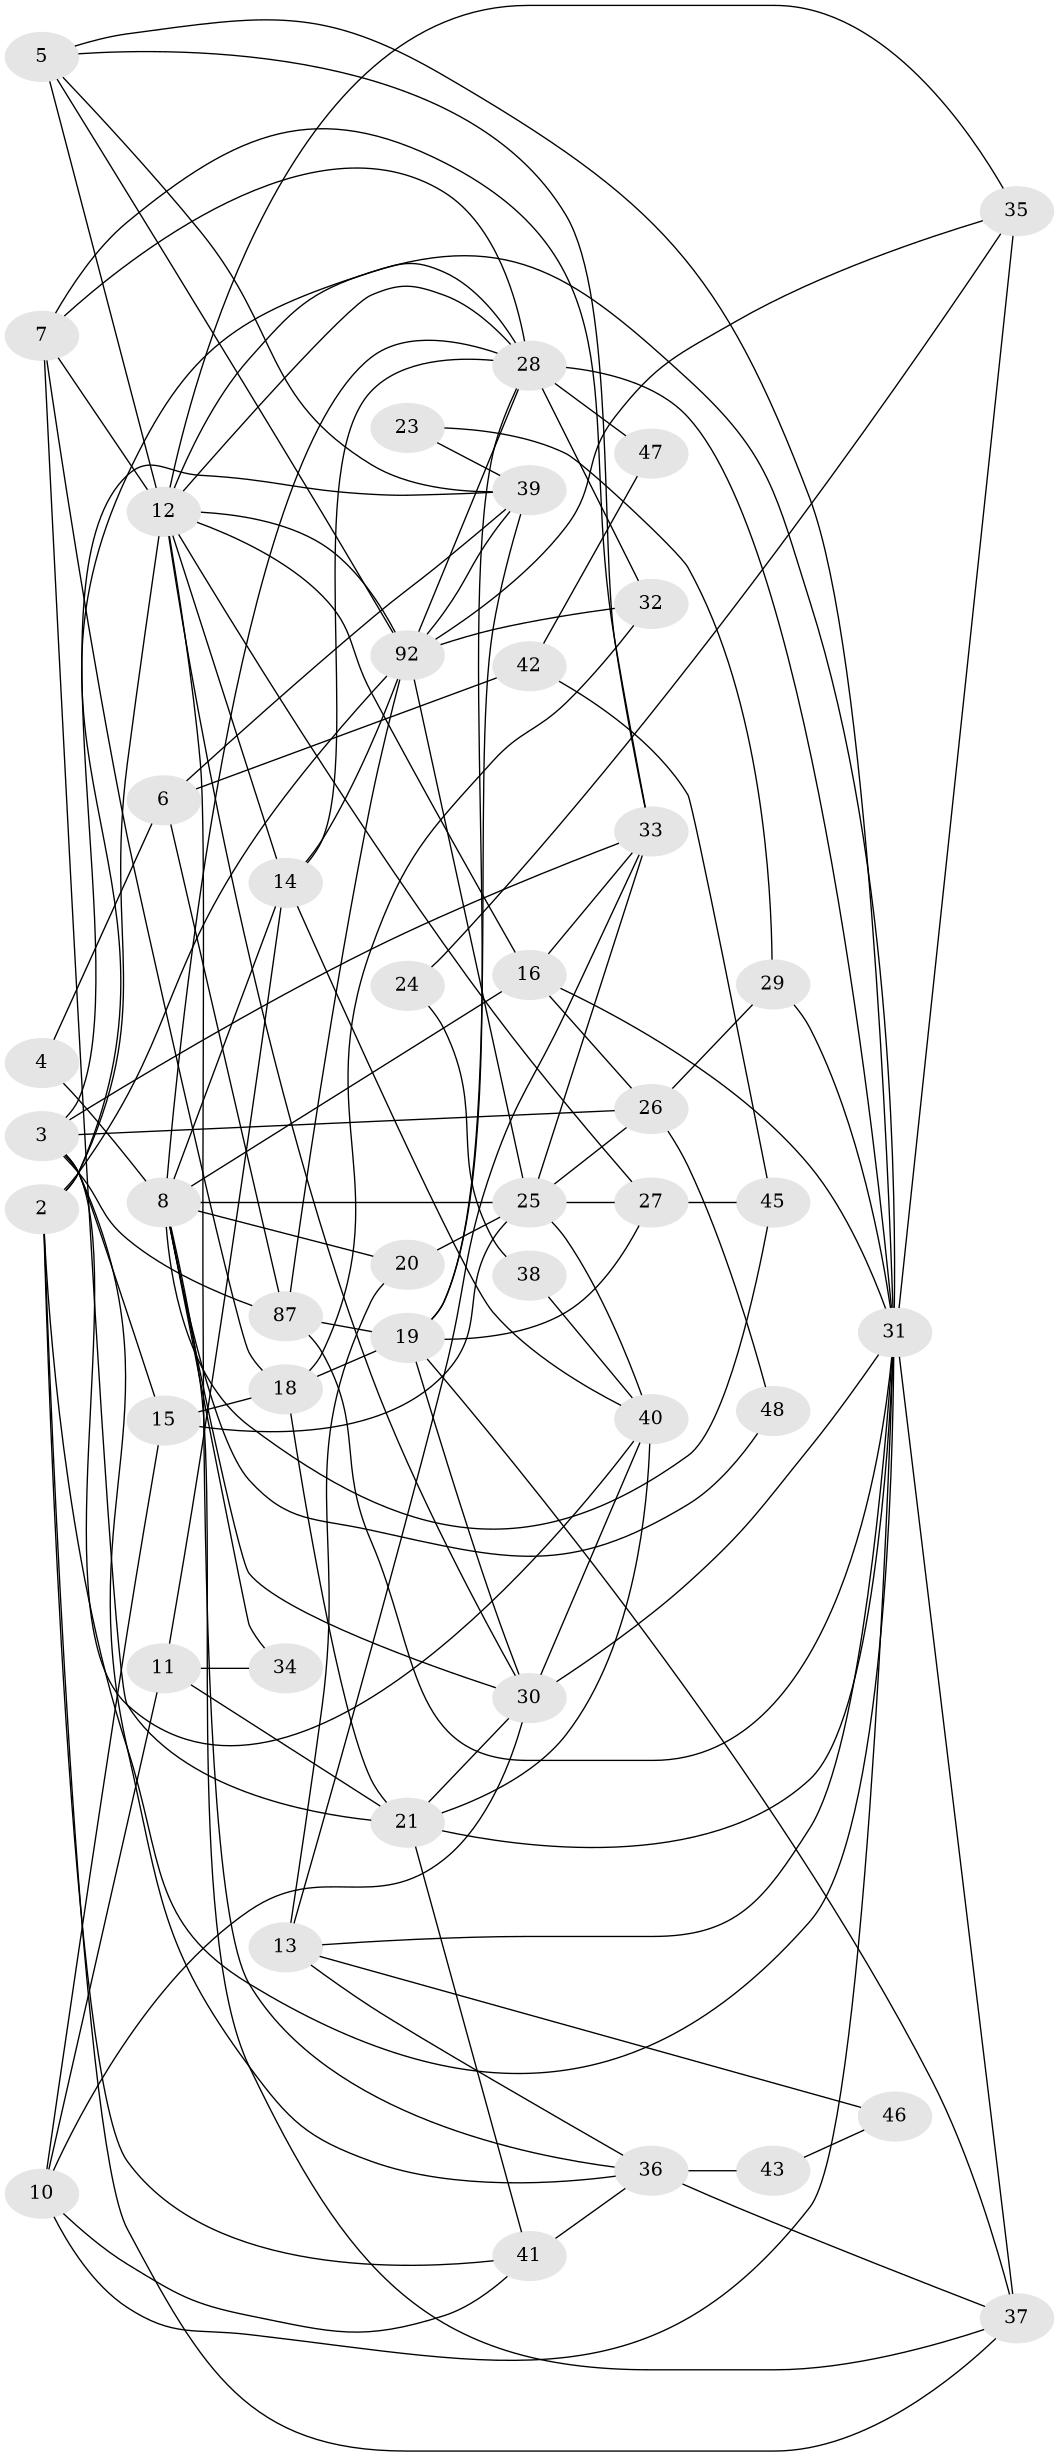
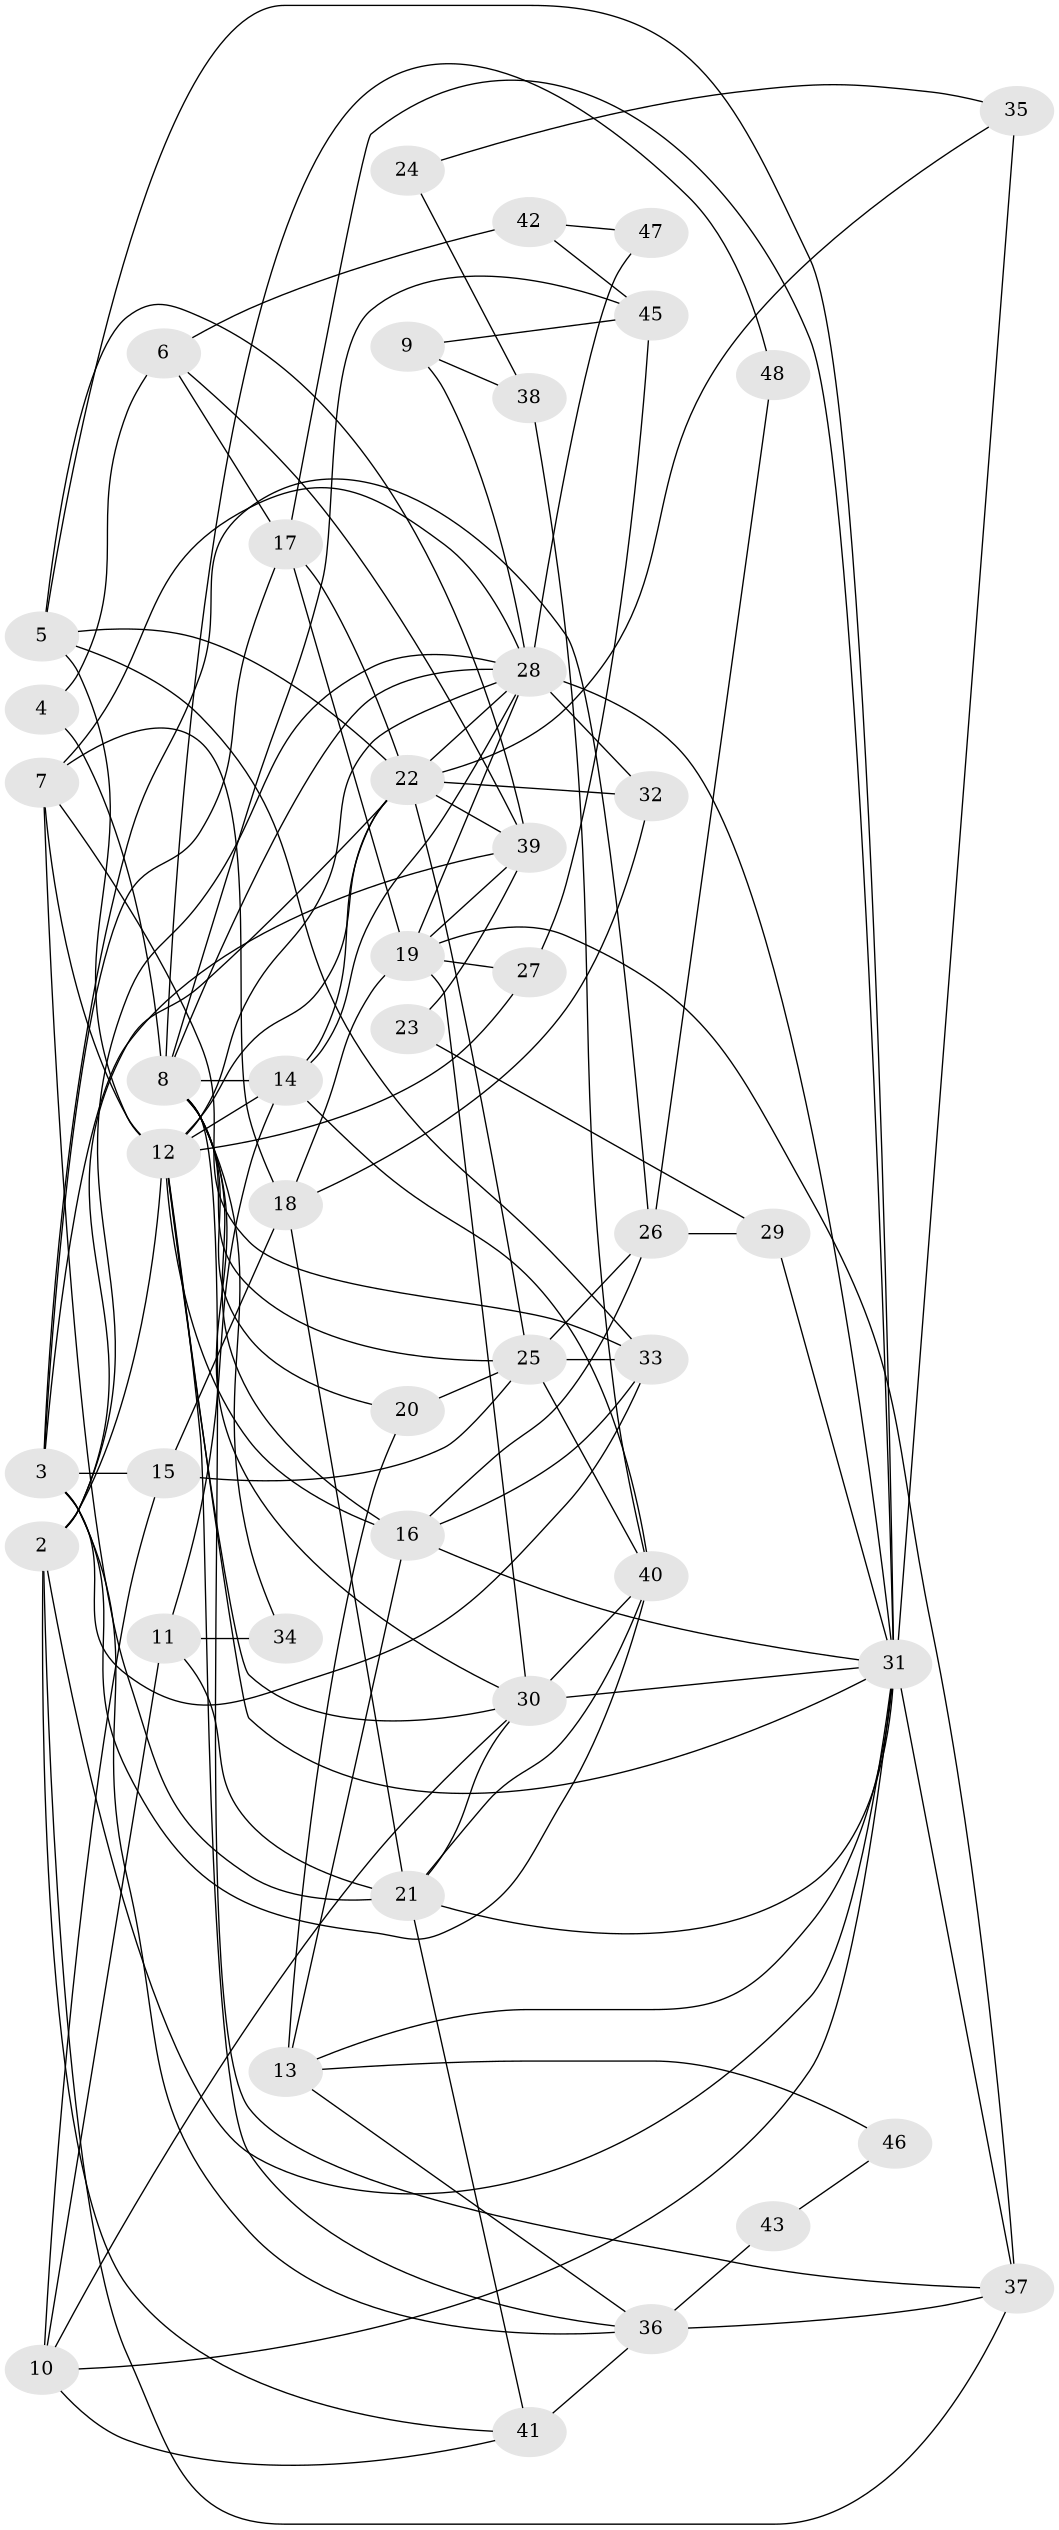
(483, 14) -> none
none -> (408, 347)
(408, 655) -> (408, 780)
(591, 1202) -> none
(286, 1316) -> (286, 544)
(449, 1352) -> (347, 1804)
